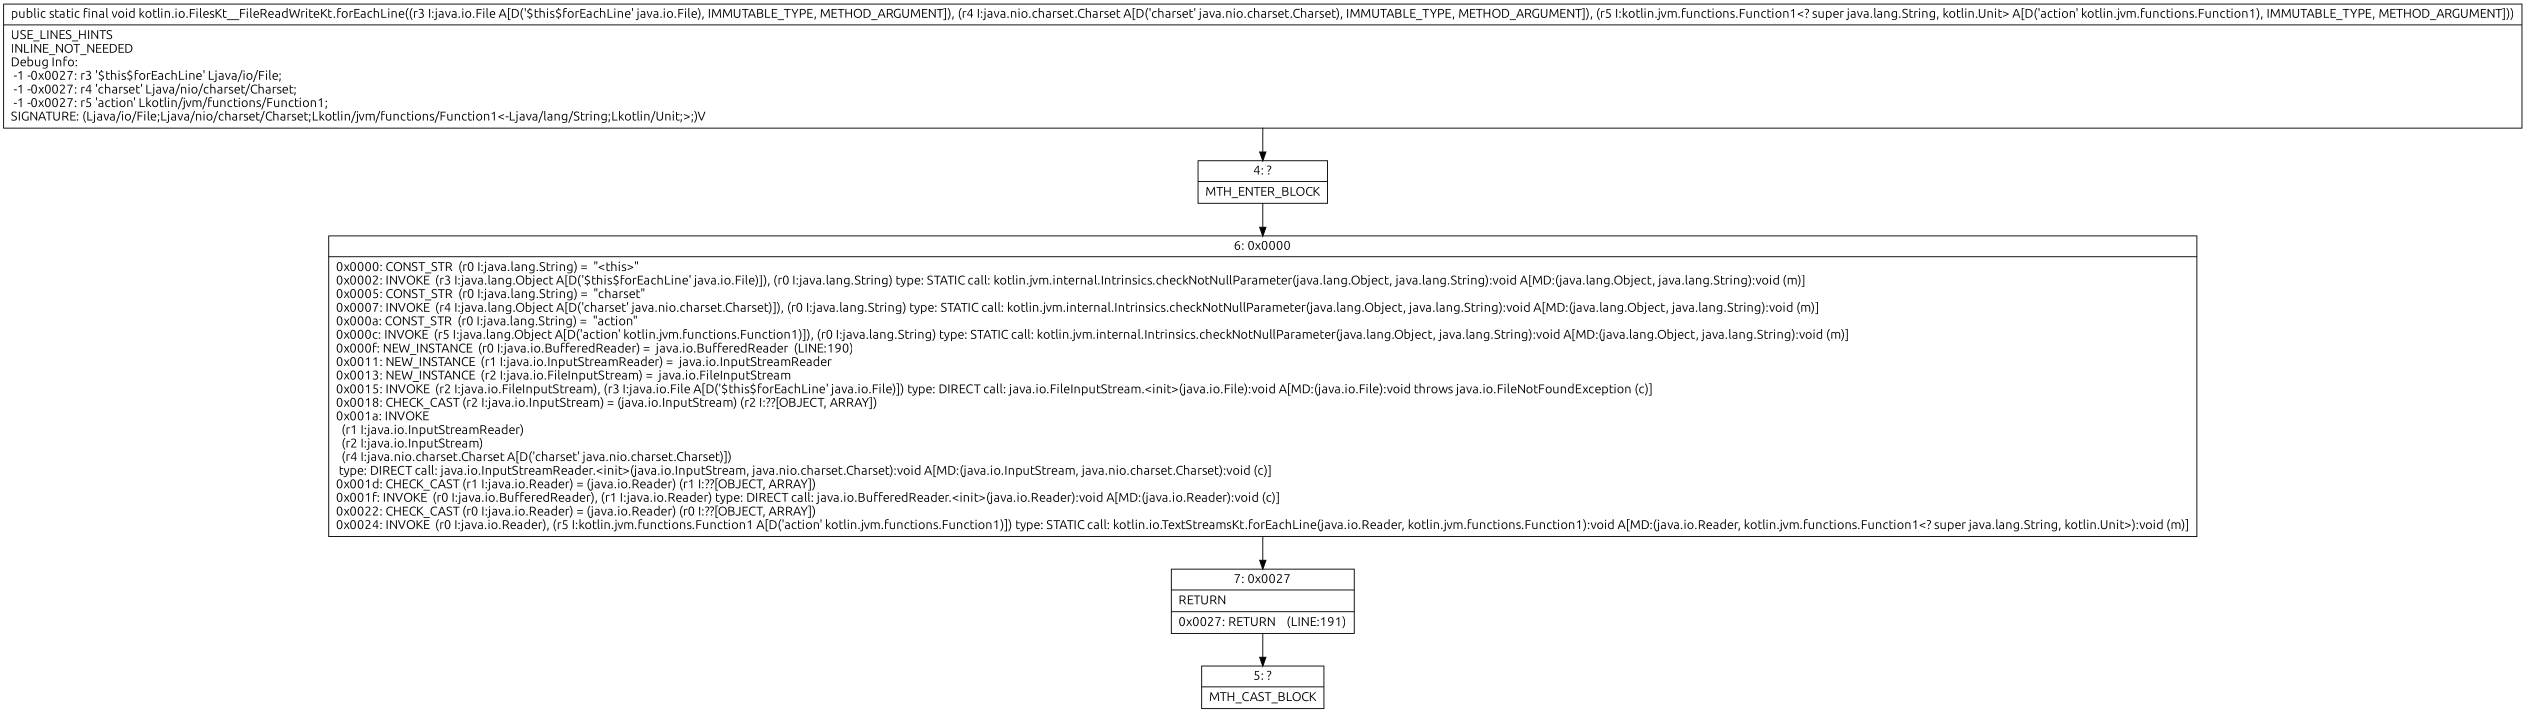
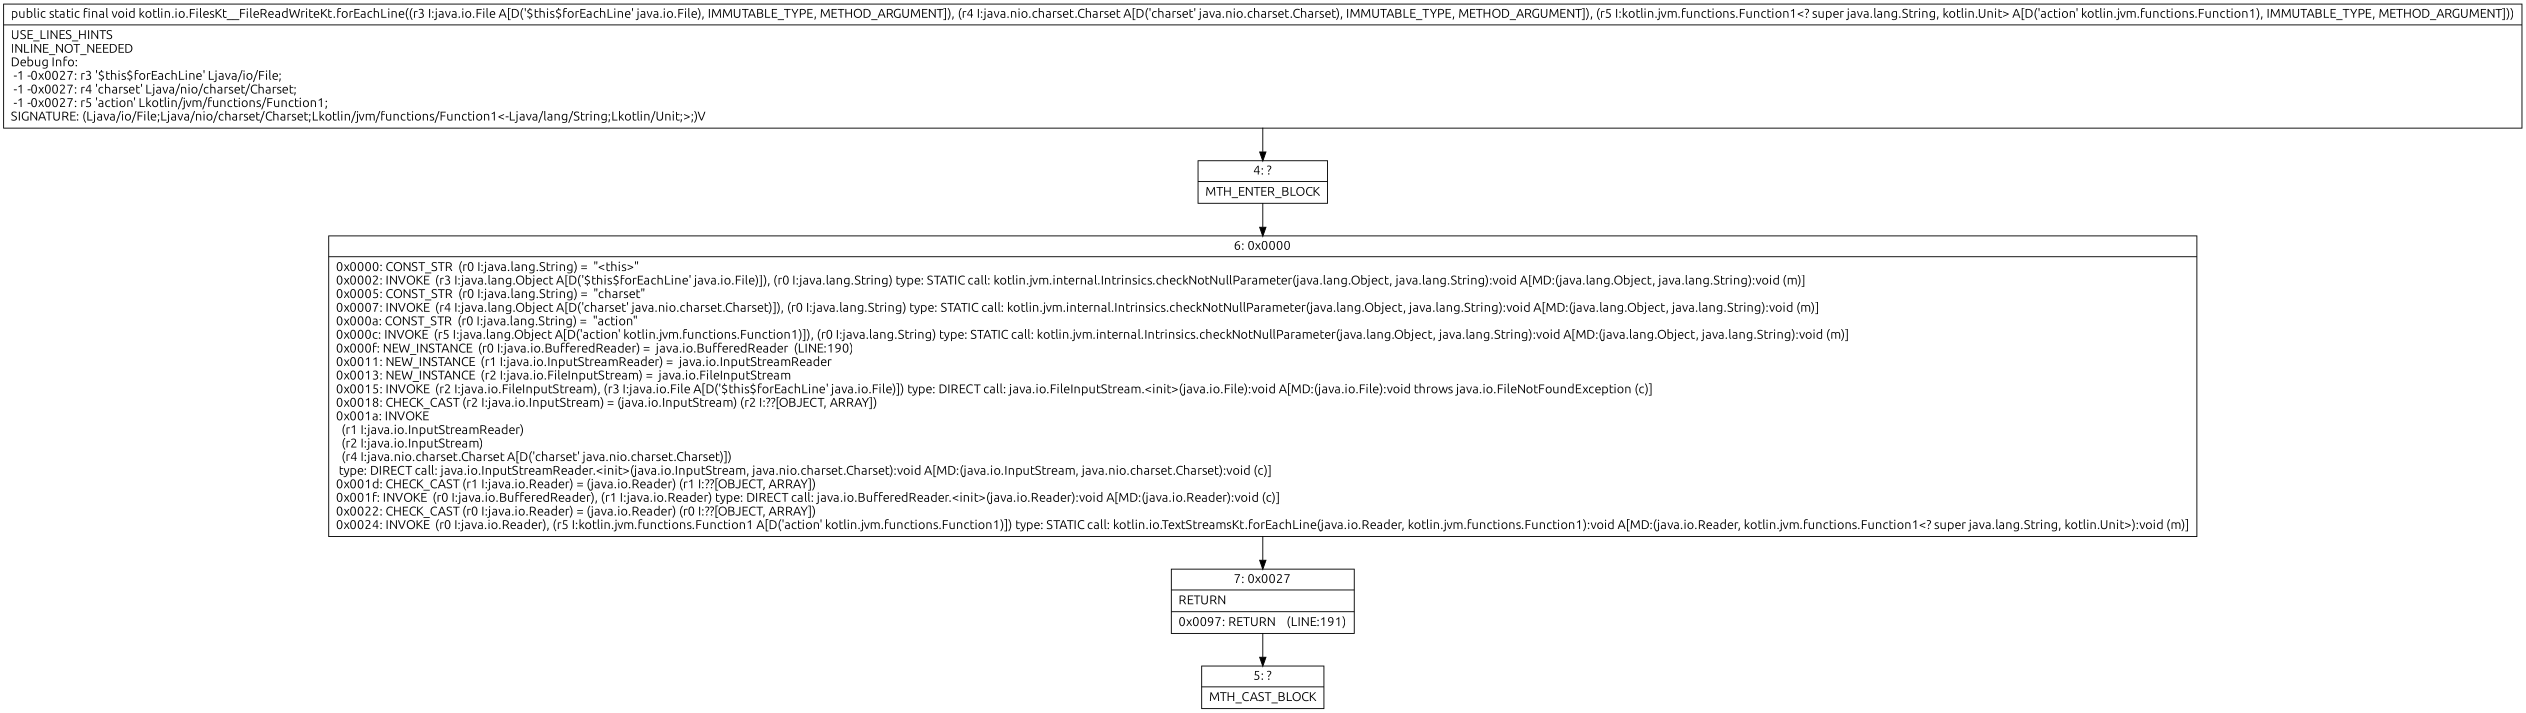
(1263, 622) -> (1263, 622)
